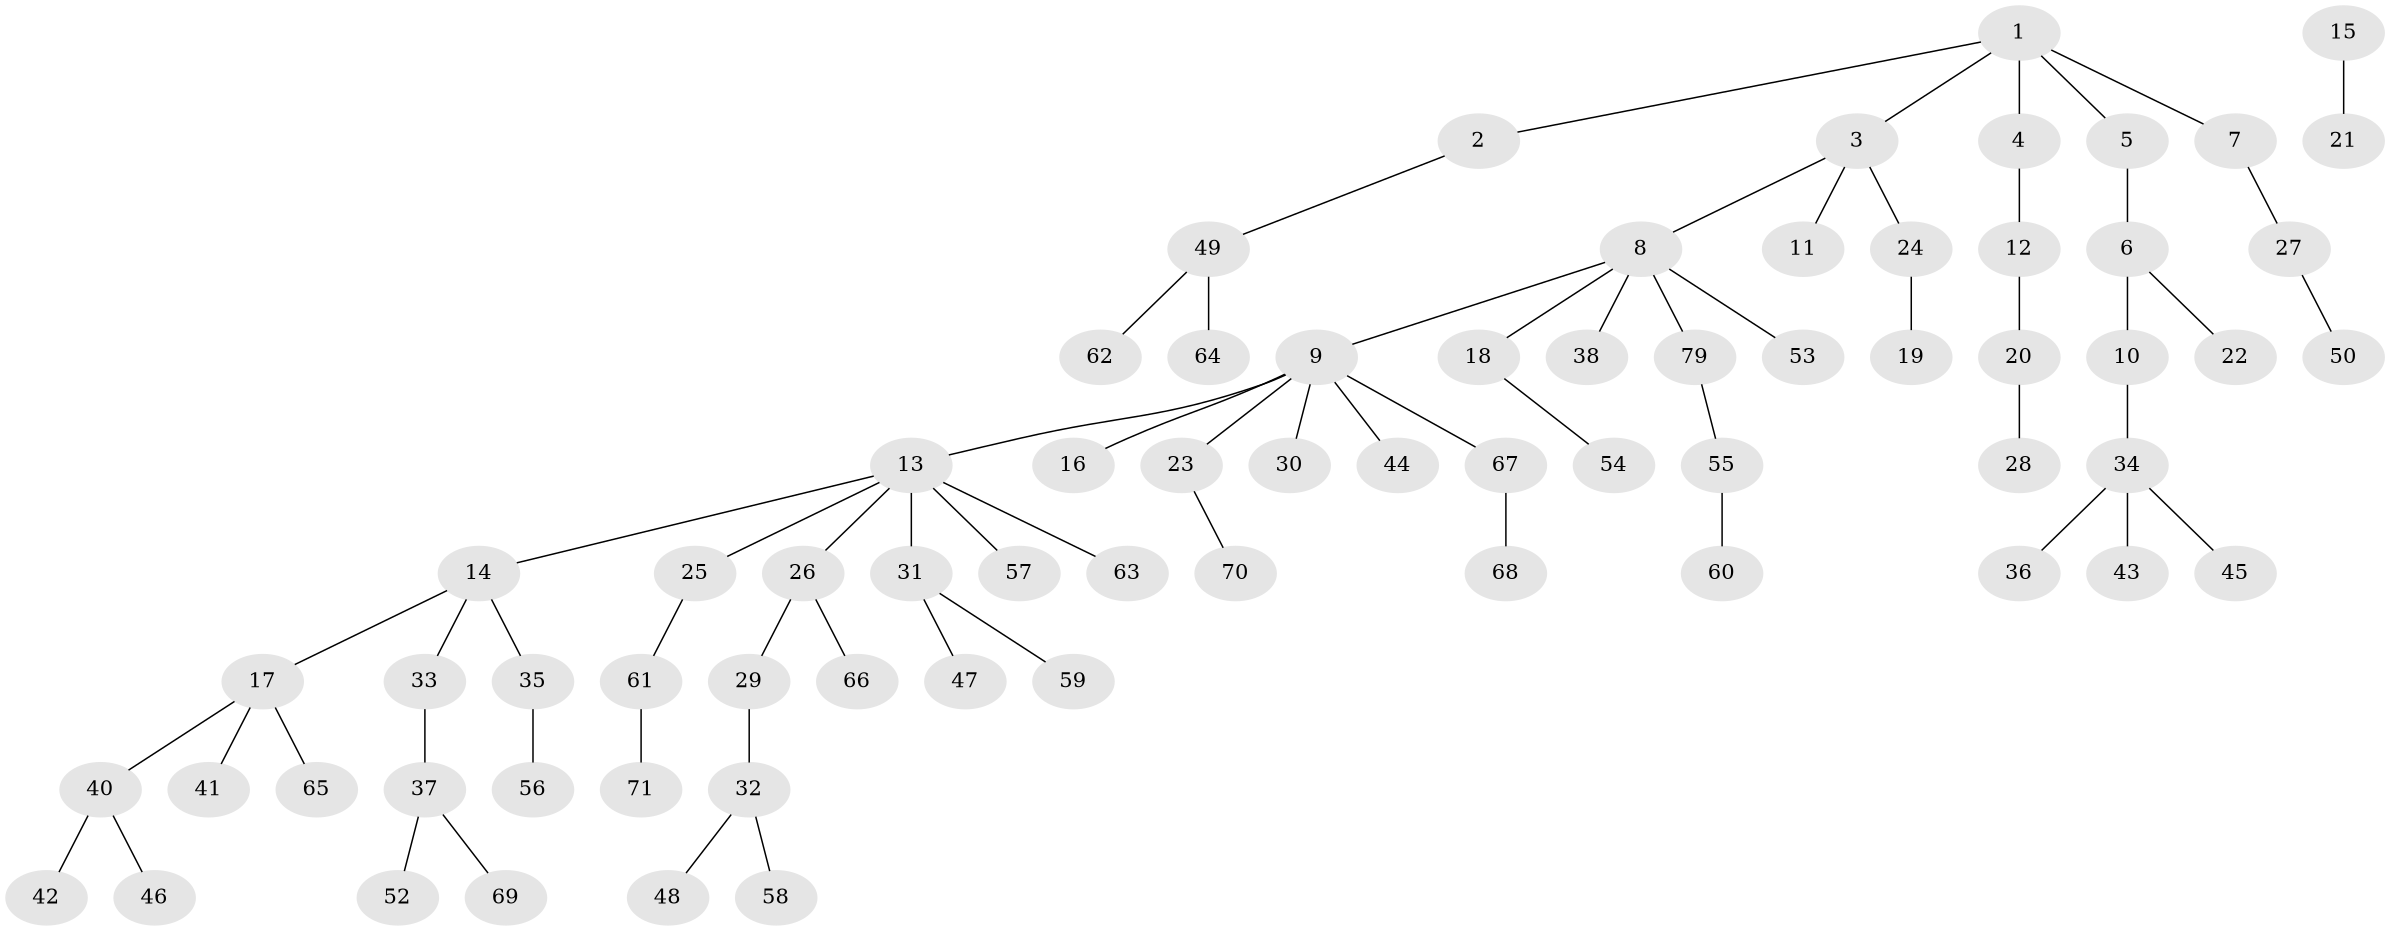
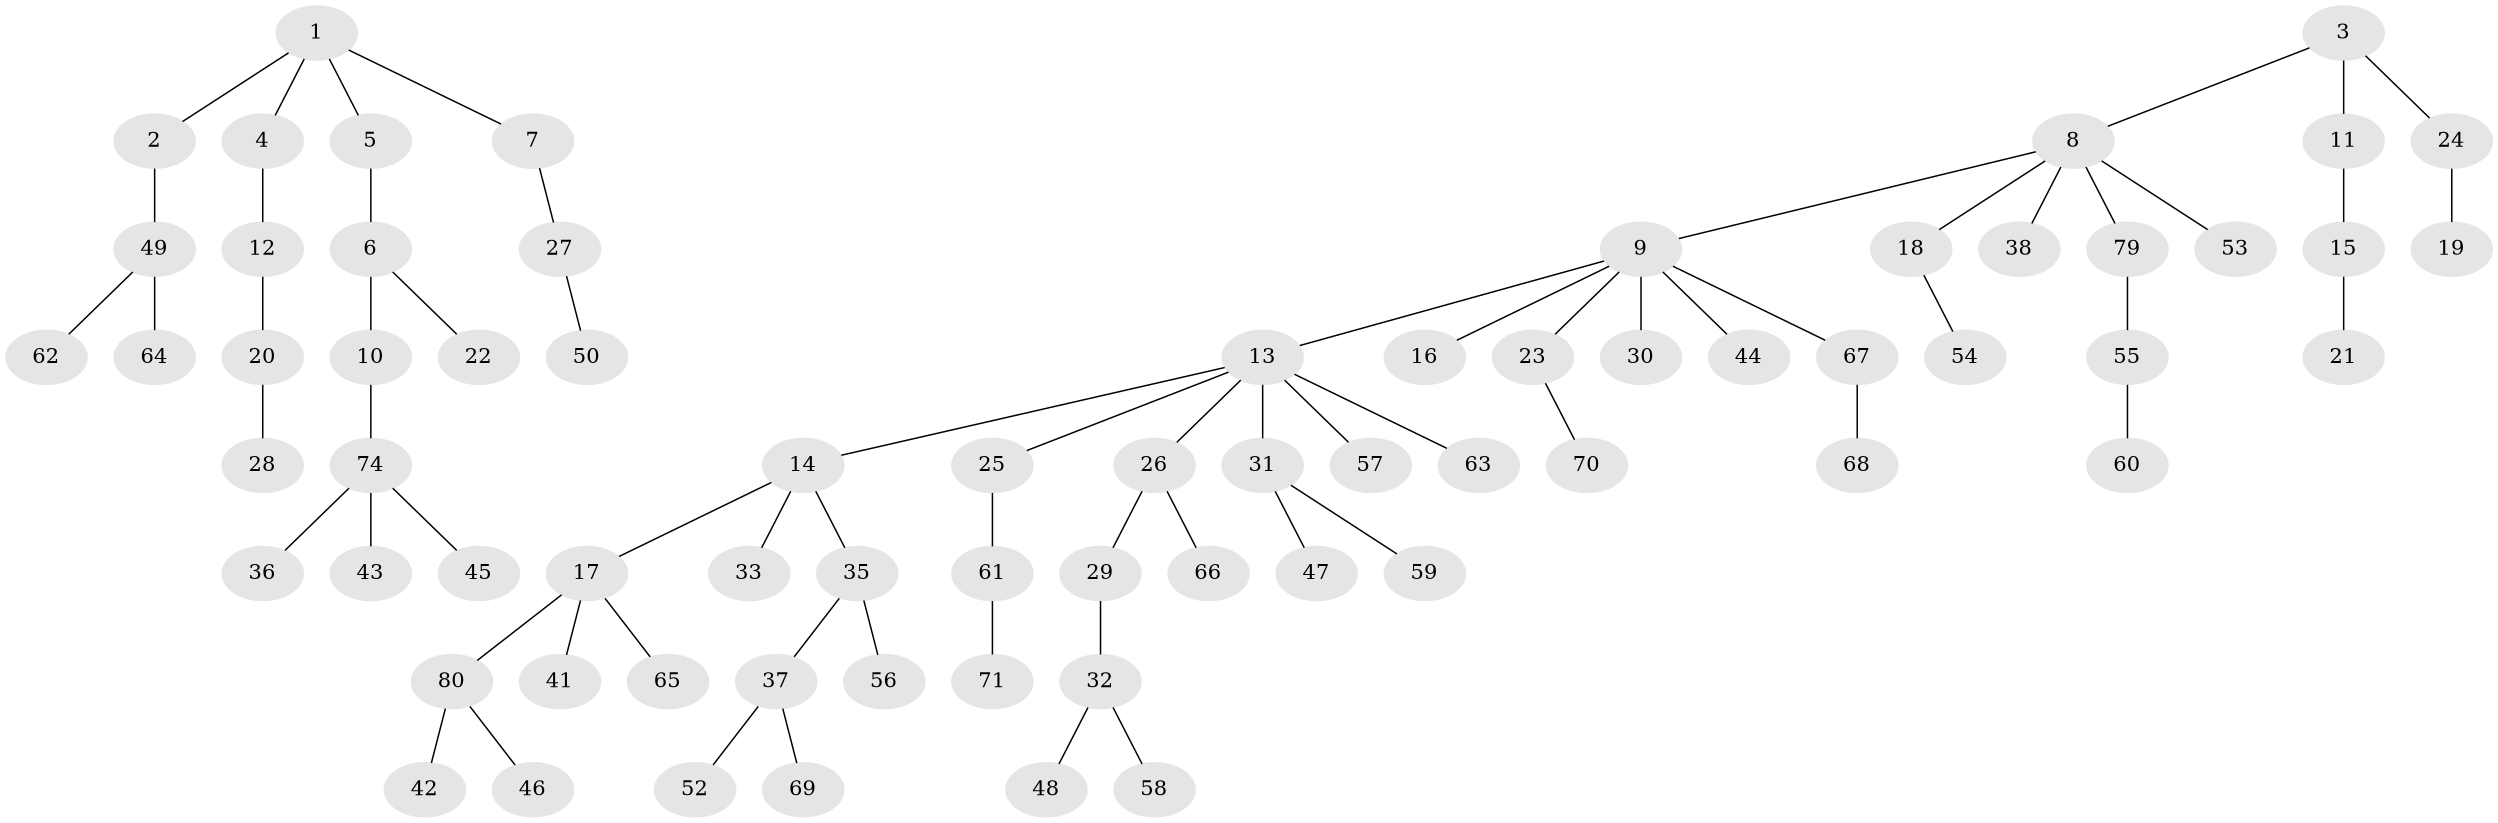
(1938, 87) -> none
none -> (2344, 195)
(2127, 465) -> (371, 465)
(425, 736) -> (817, 628)
(101, 790) -> (452, 682)
